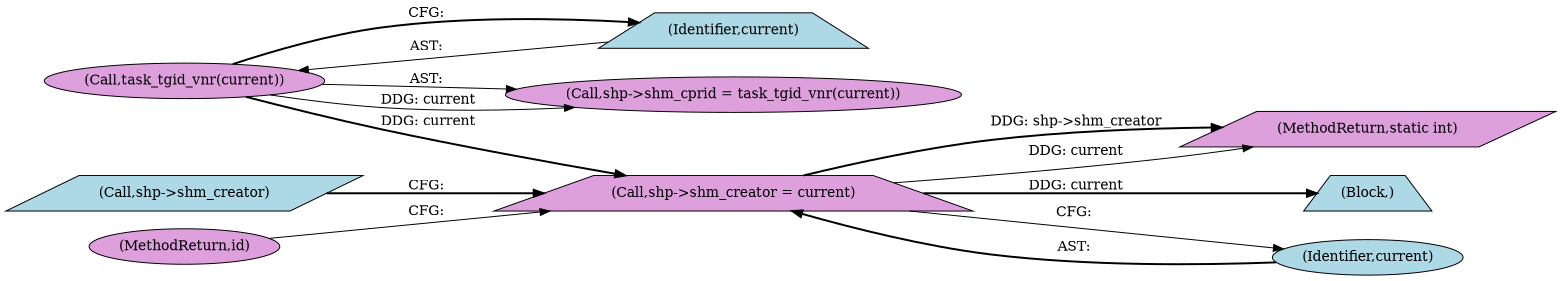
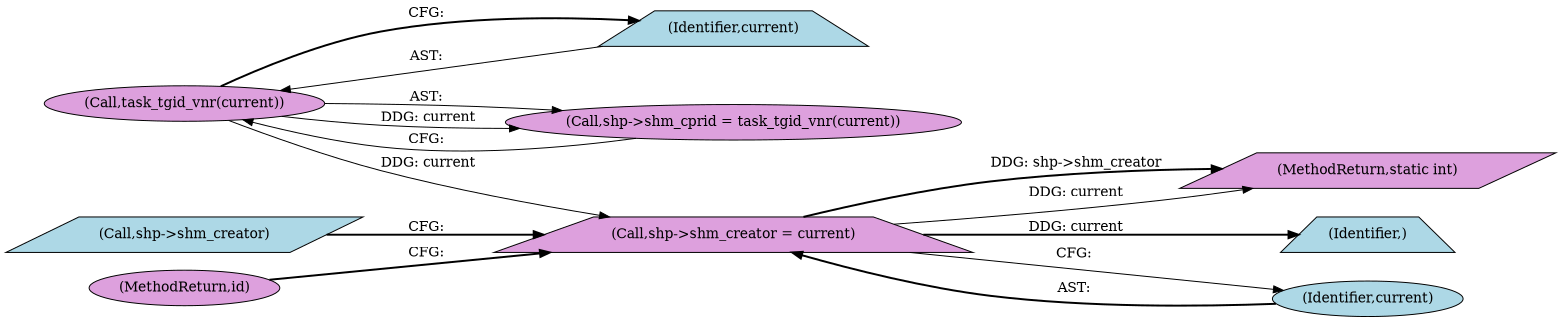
(430, 139) -> (411, 178)
none -> (443, 151)
(1368, 193) -> (1368, 235)
(405, 225) -> (405, 267)
